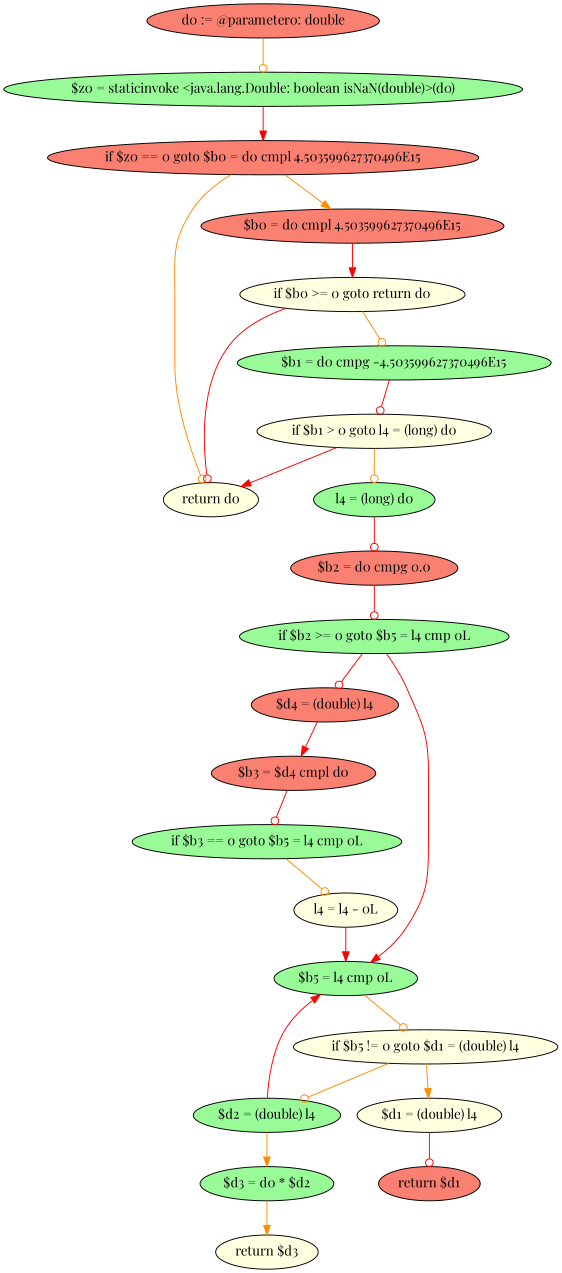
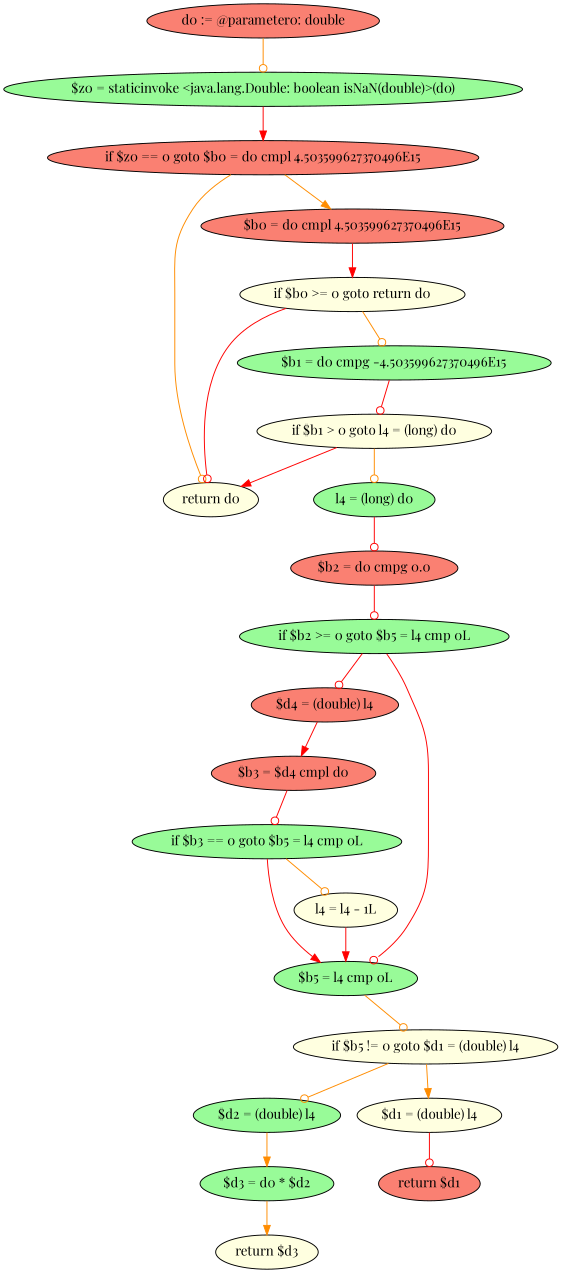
(428, 809) -> (428, 809)
(346, 910) -> (346, 910)
(278, 1043) -> (278, 914)
